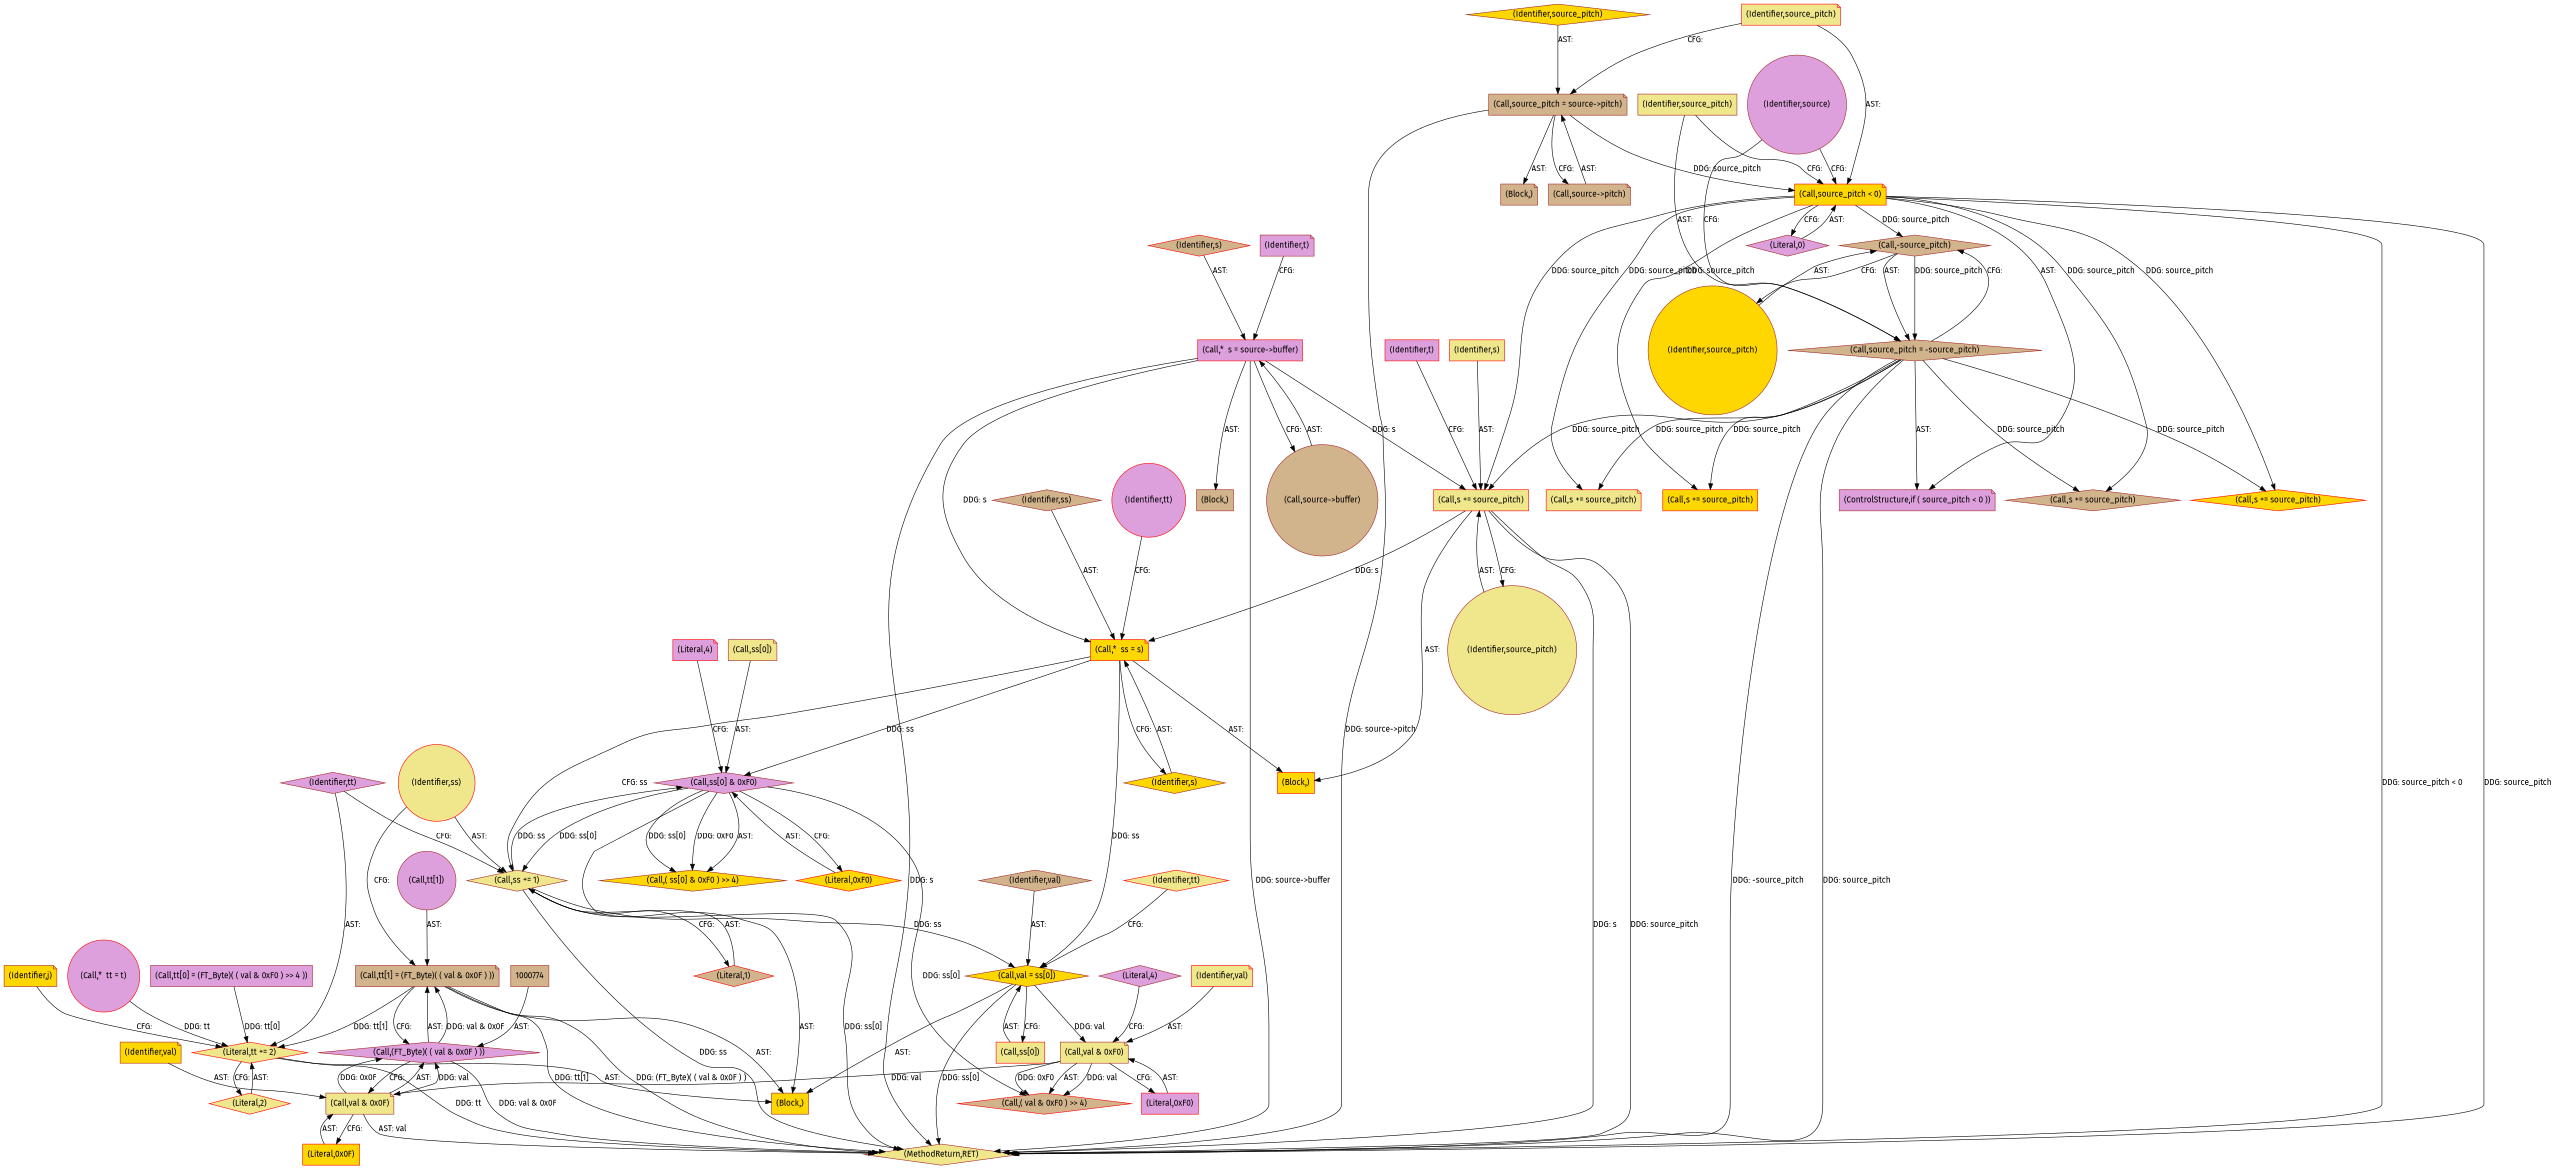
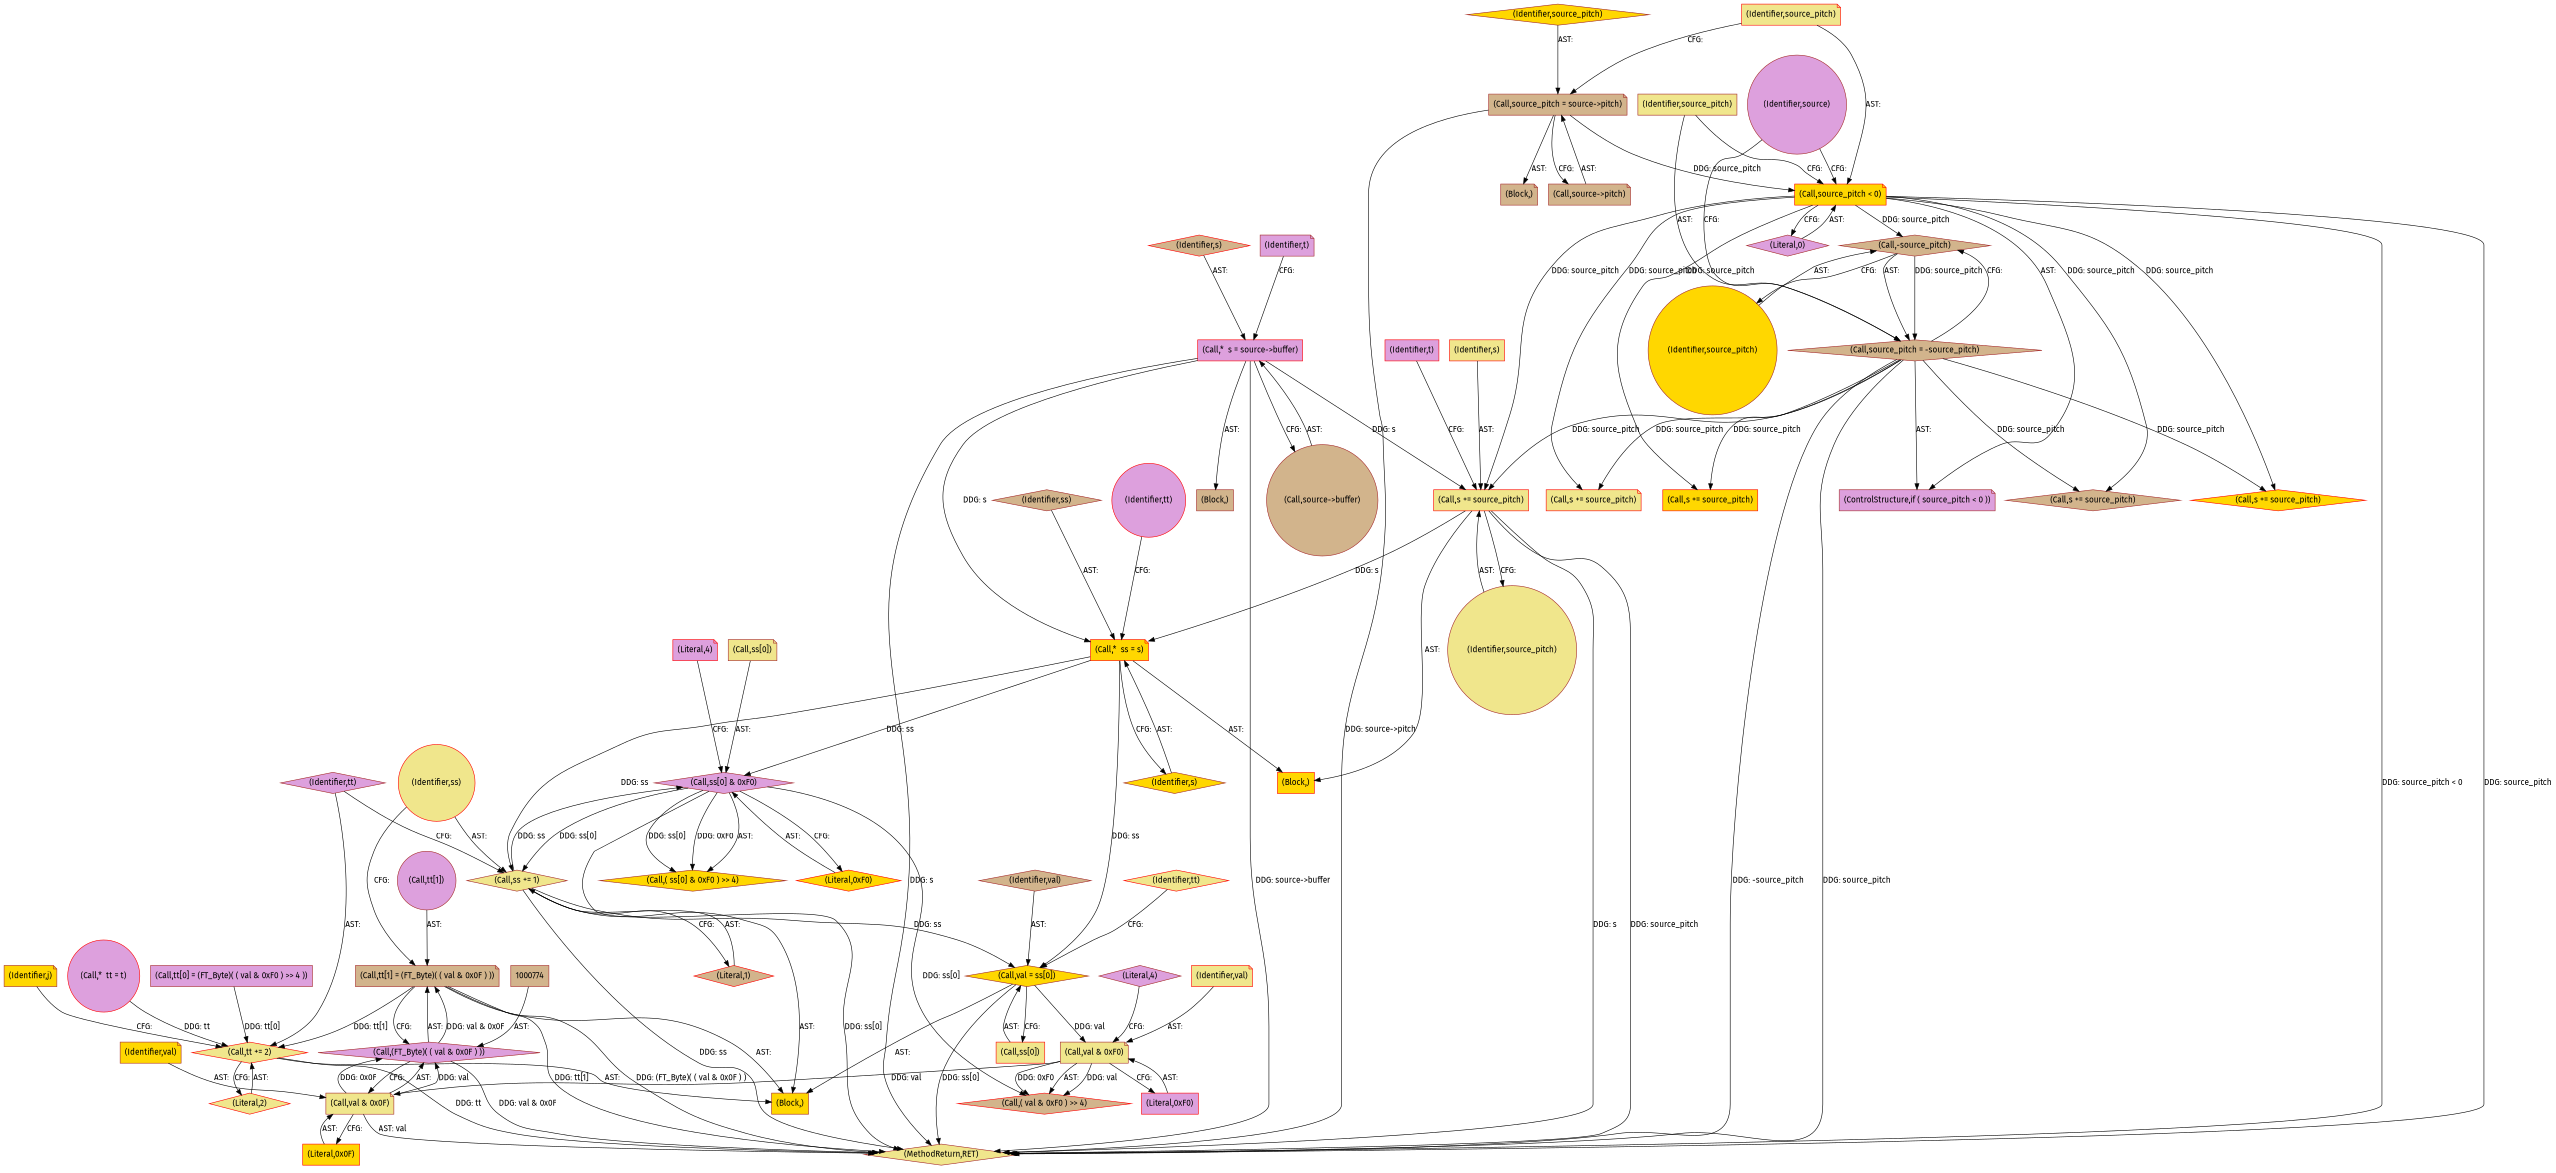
(635, 783) -> (635, 783)
(250, 1053) -> (250, 1053)
